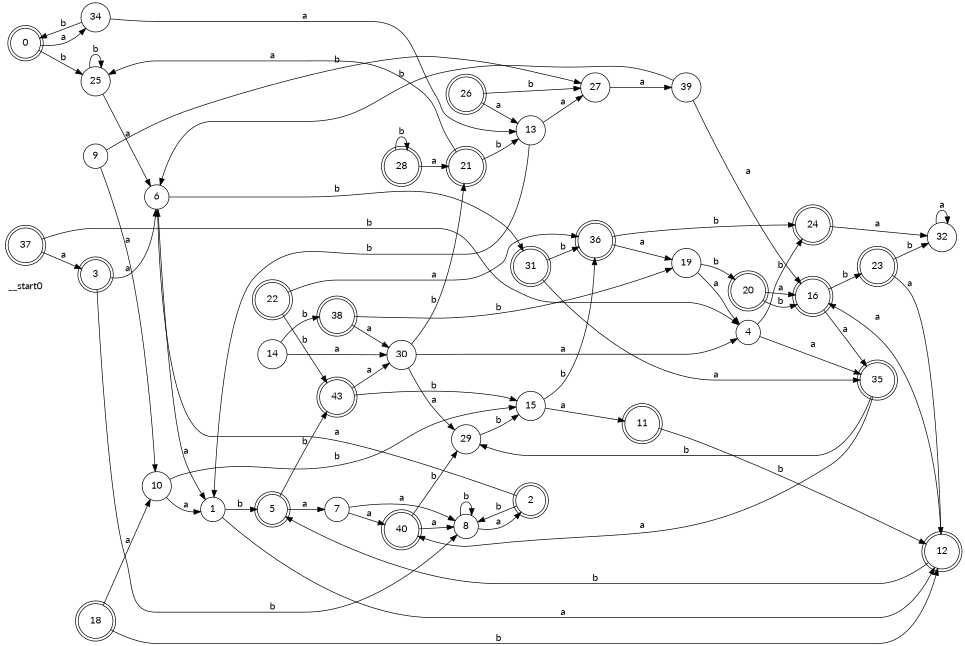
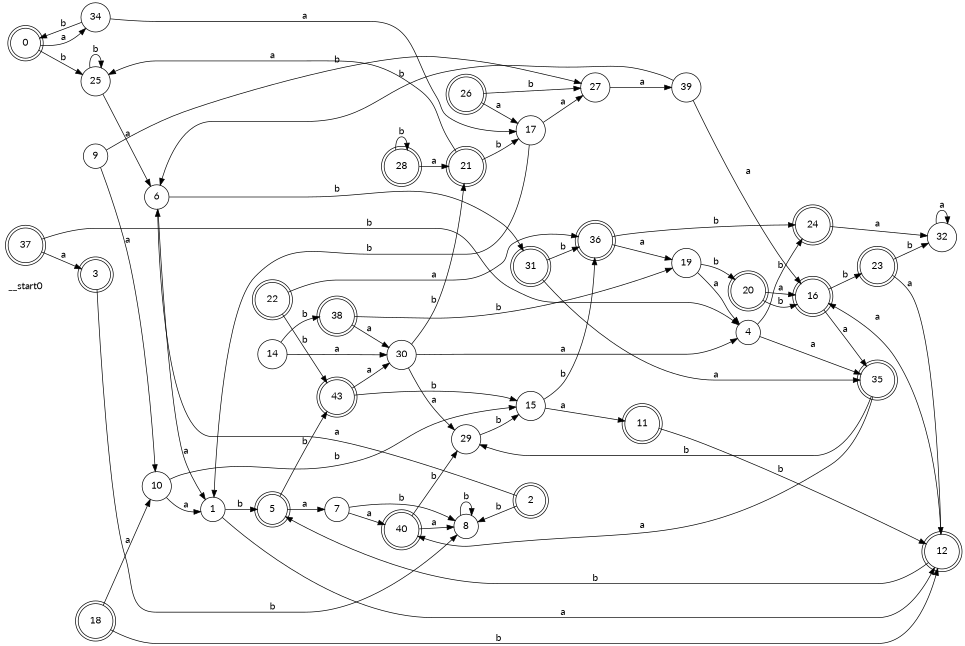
(531, 130) -> (531, 130)
(144, 257) -> none
(402, 498) -> (402, 498)
(499, 528) -> none
